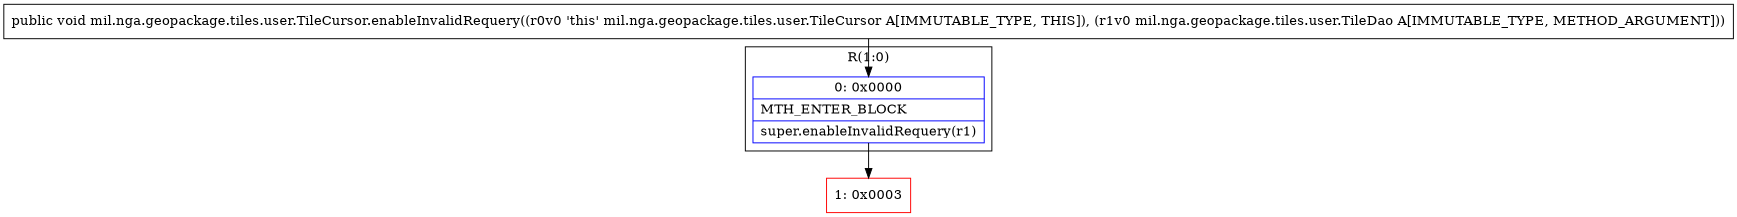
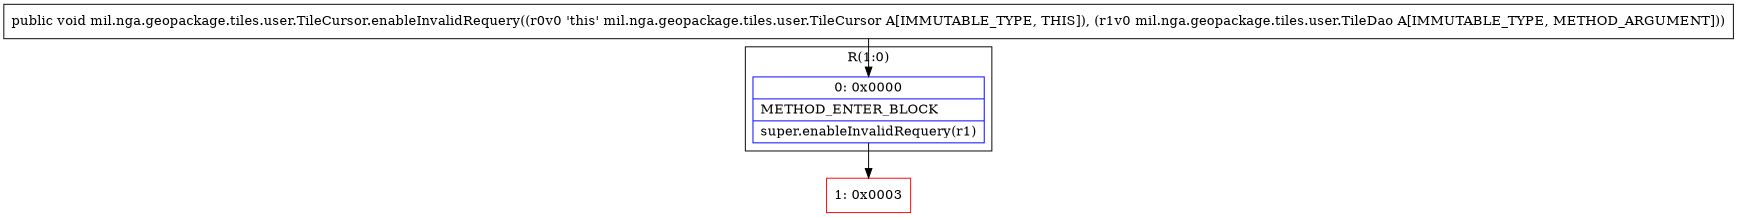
(834, 109) -> (850, 109)
